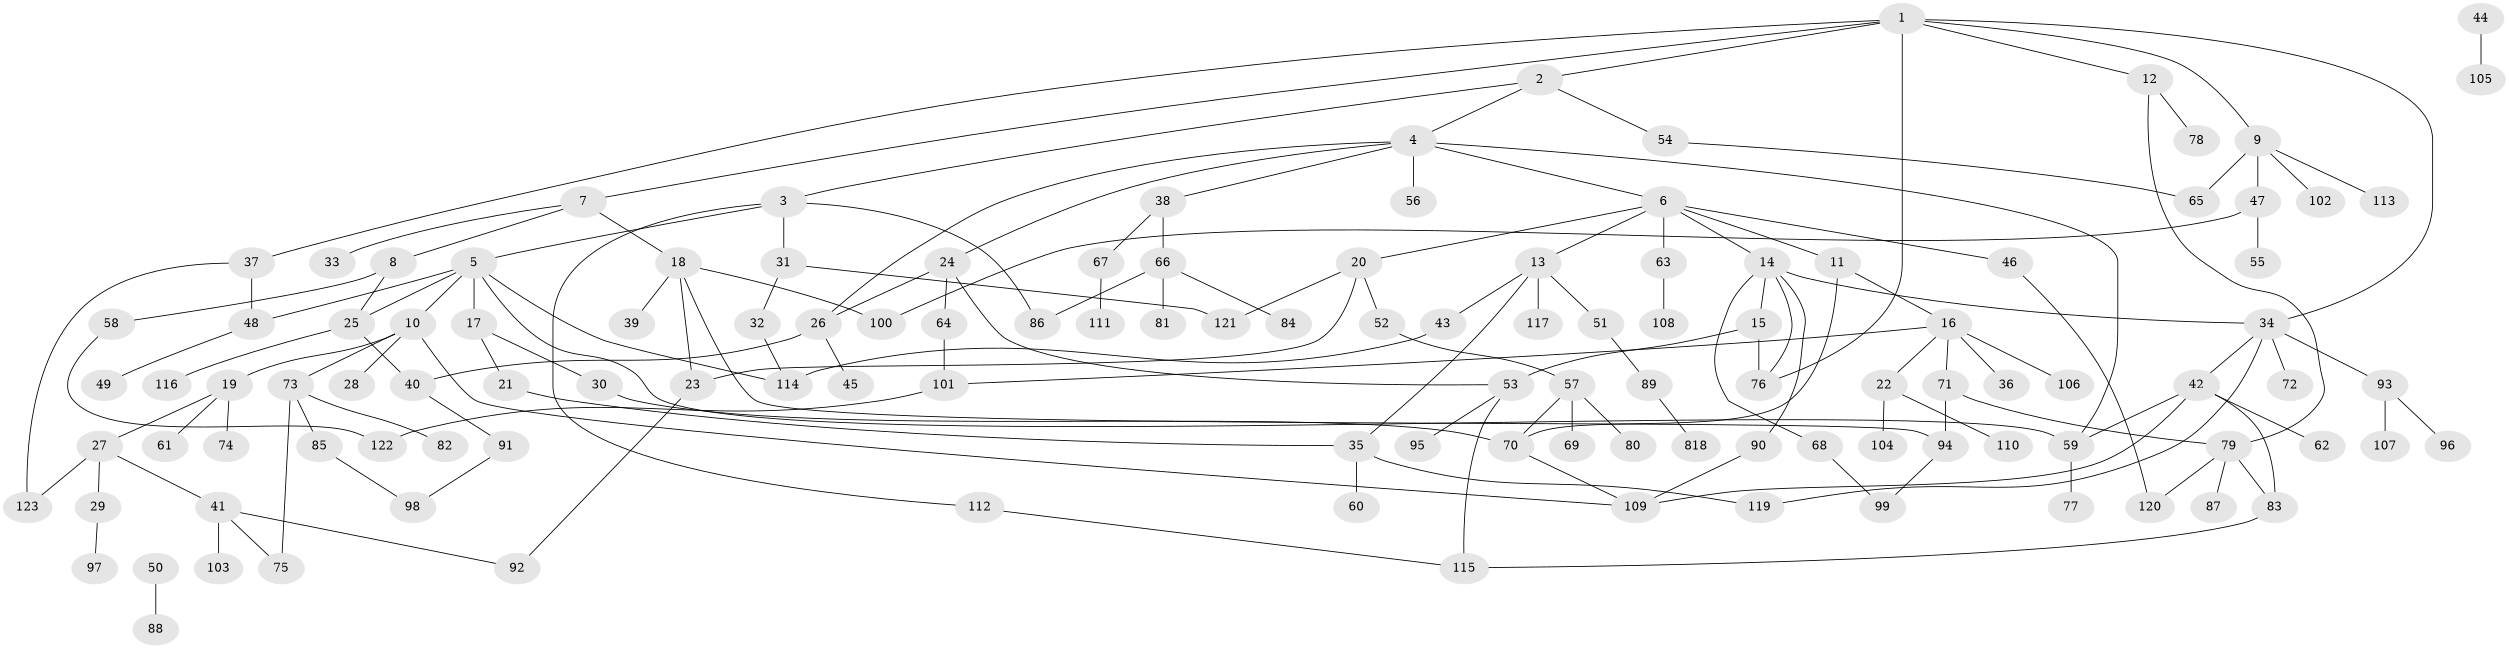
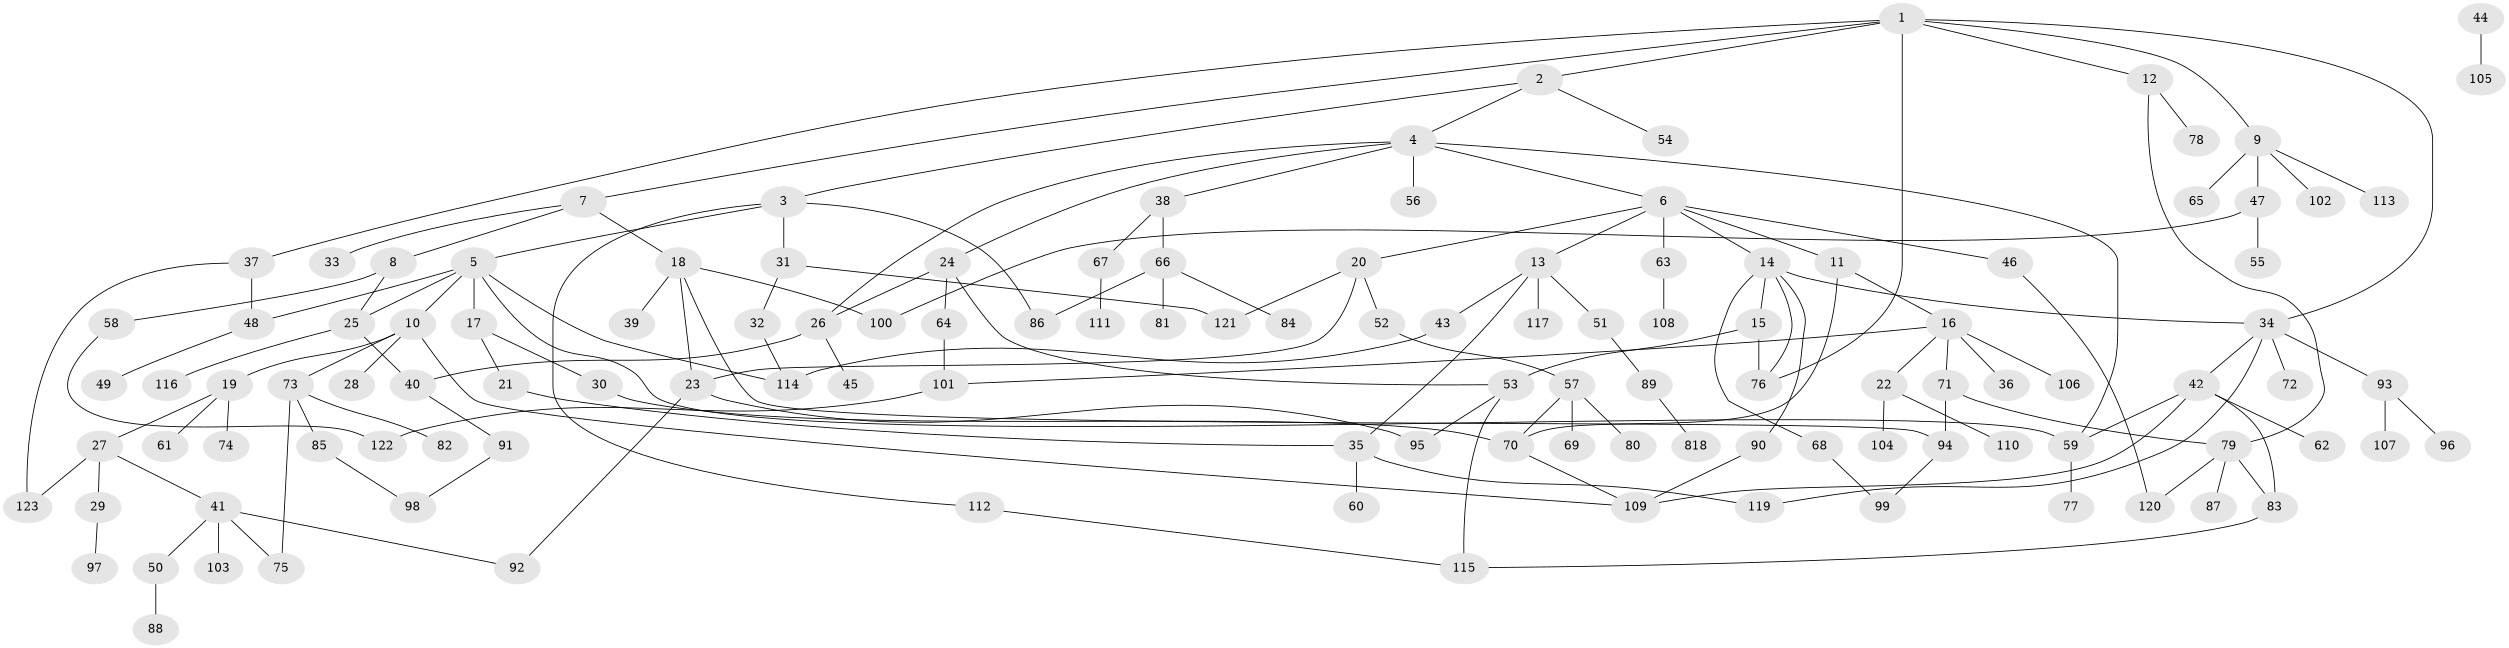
(1933, 162) -> none
none -> (1056, 413)
none -> (187, 538)
